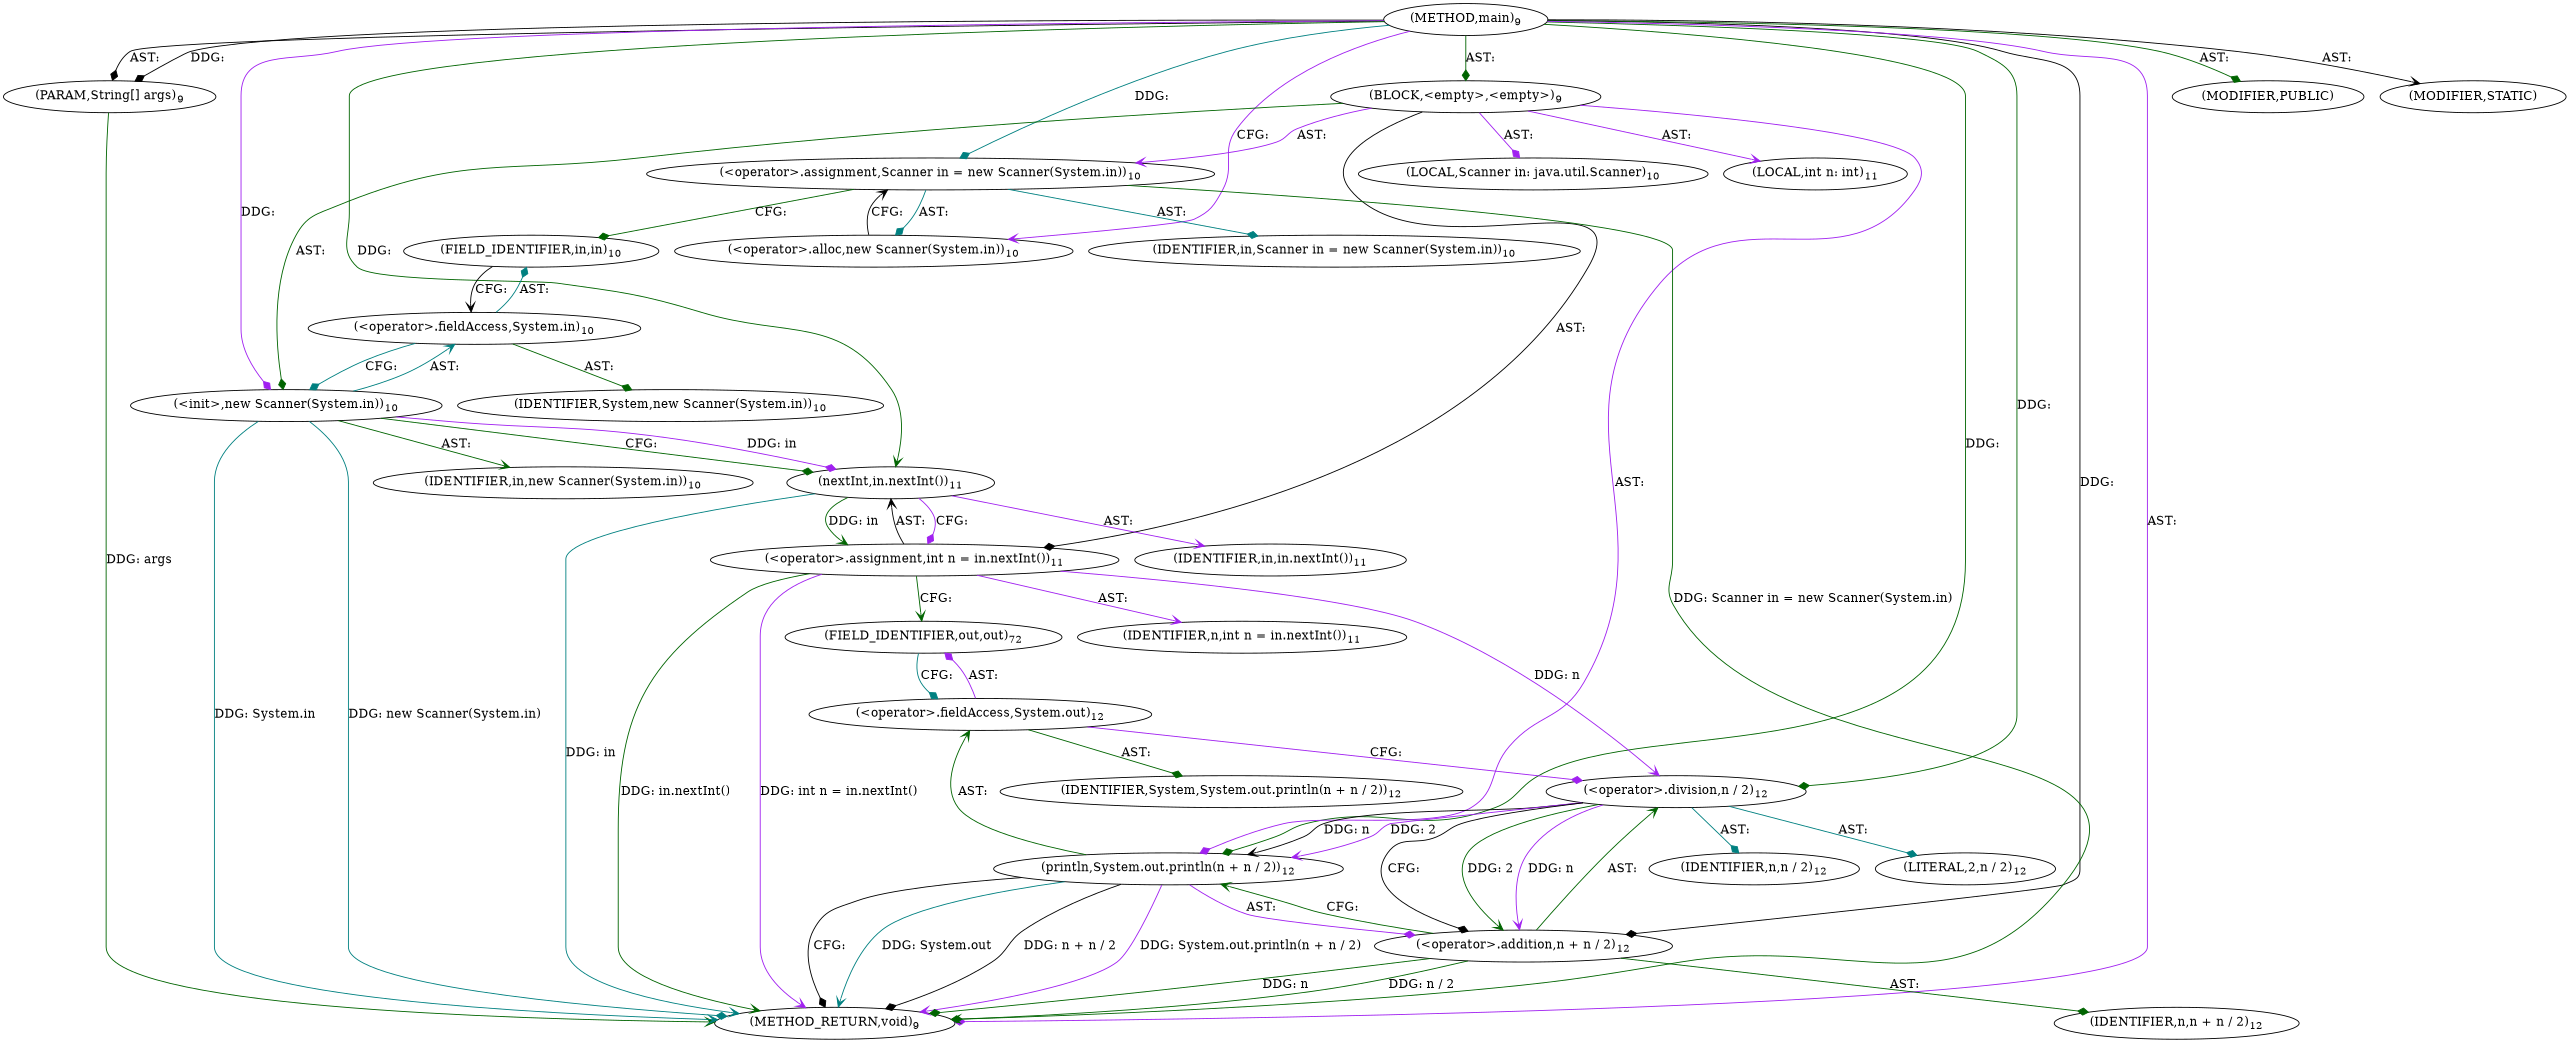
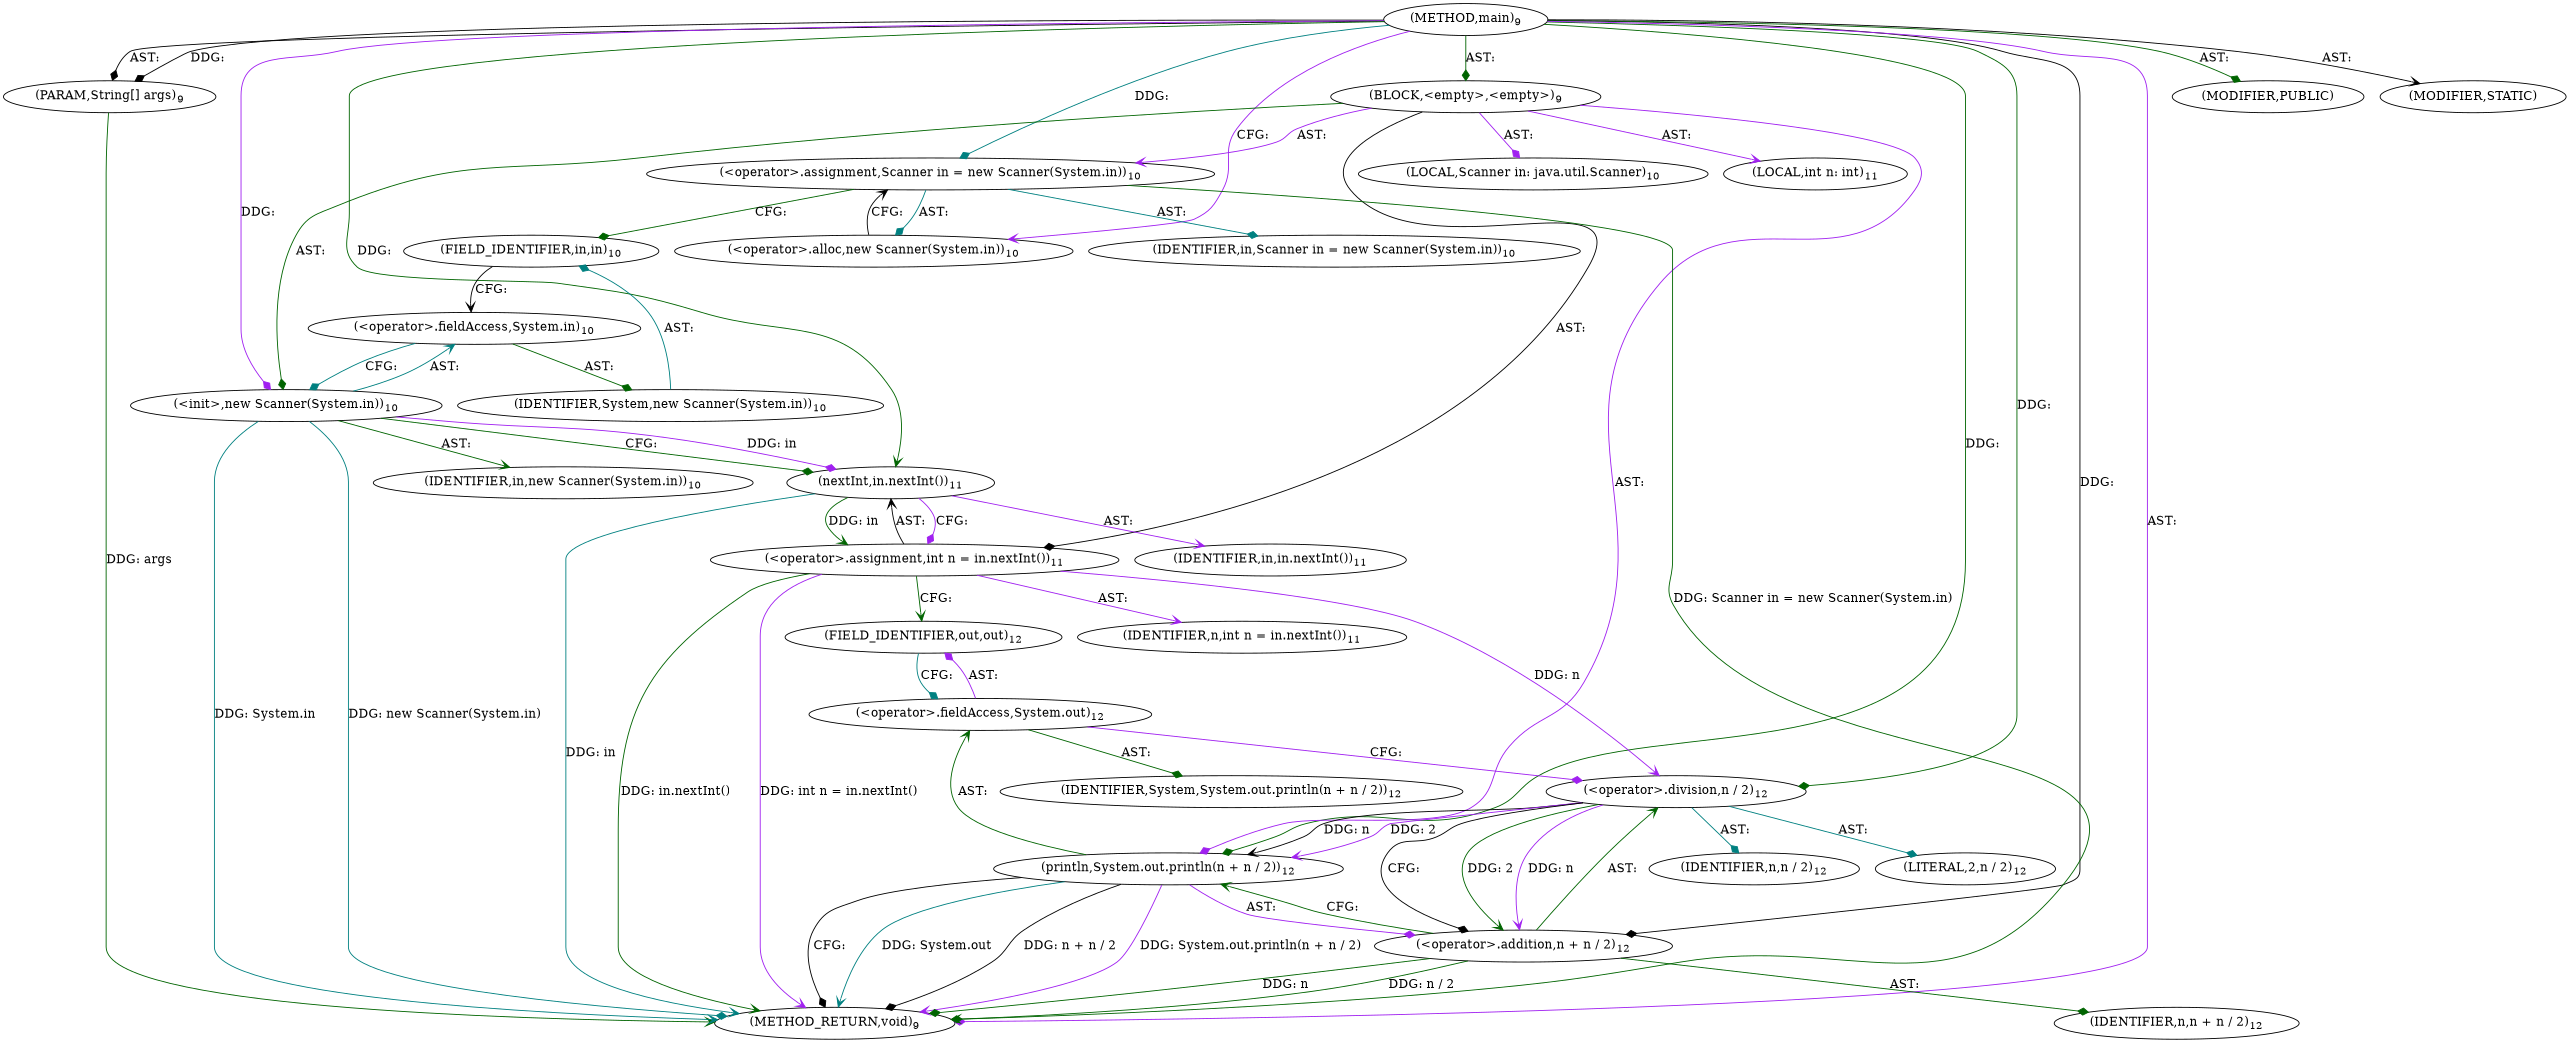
(512, 296) -> (651, 316)
(1016, 636) -> (1016, 636)
